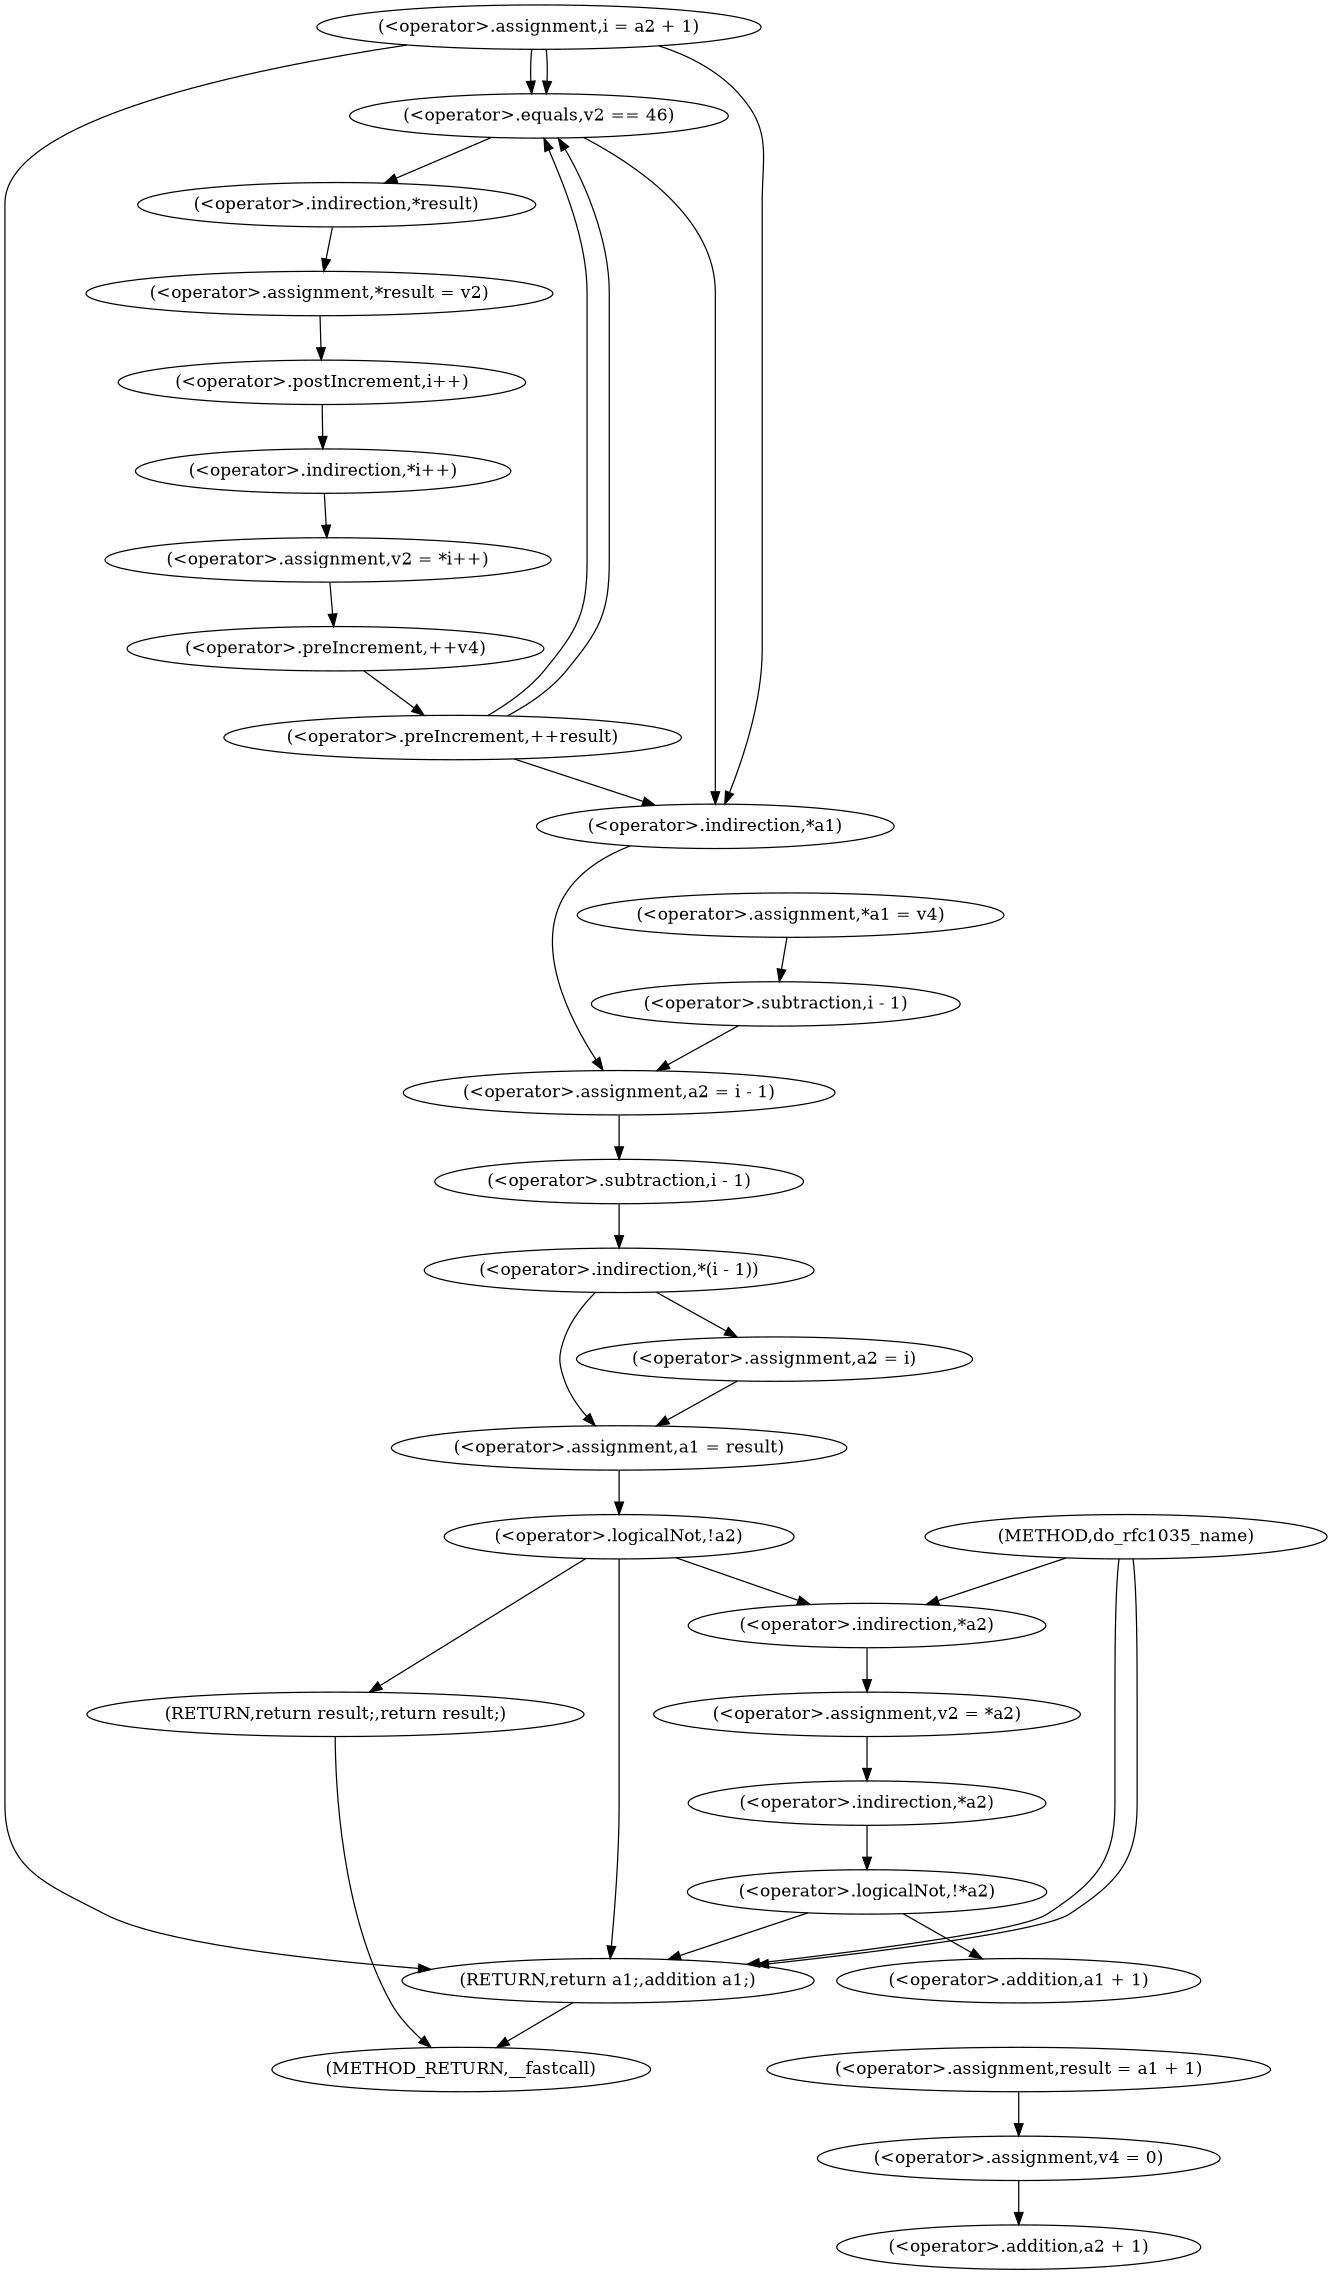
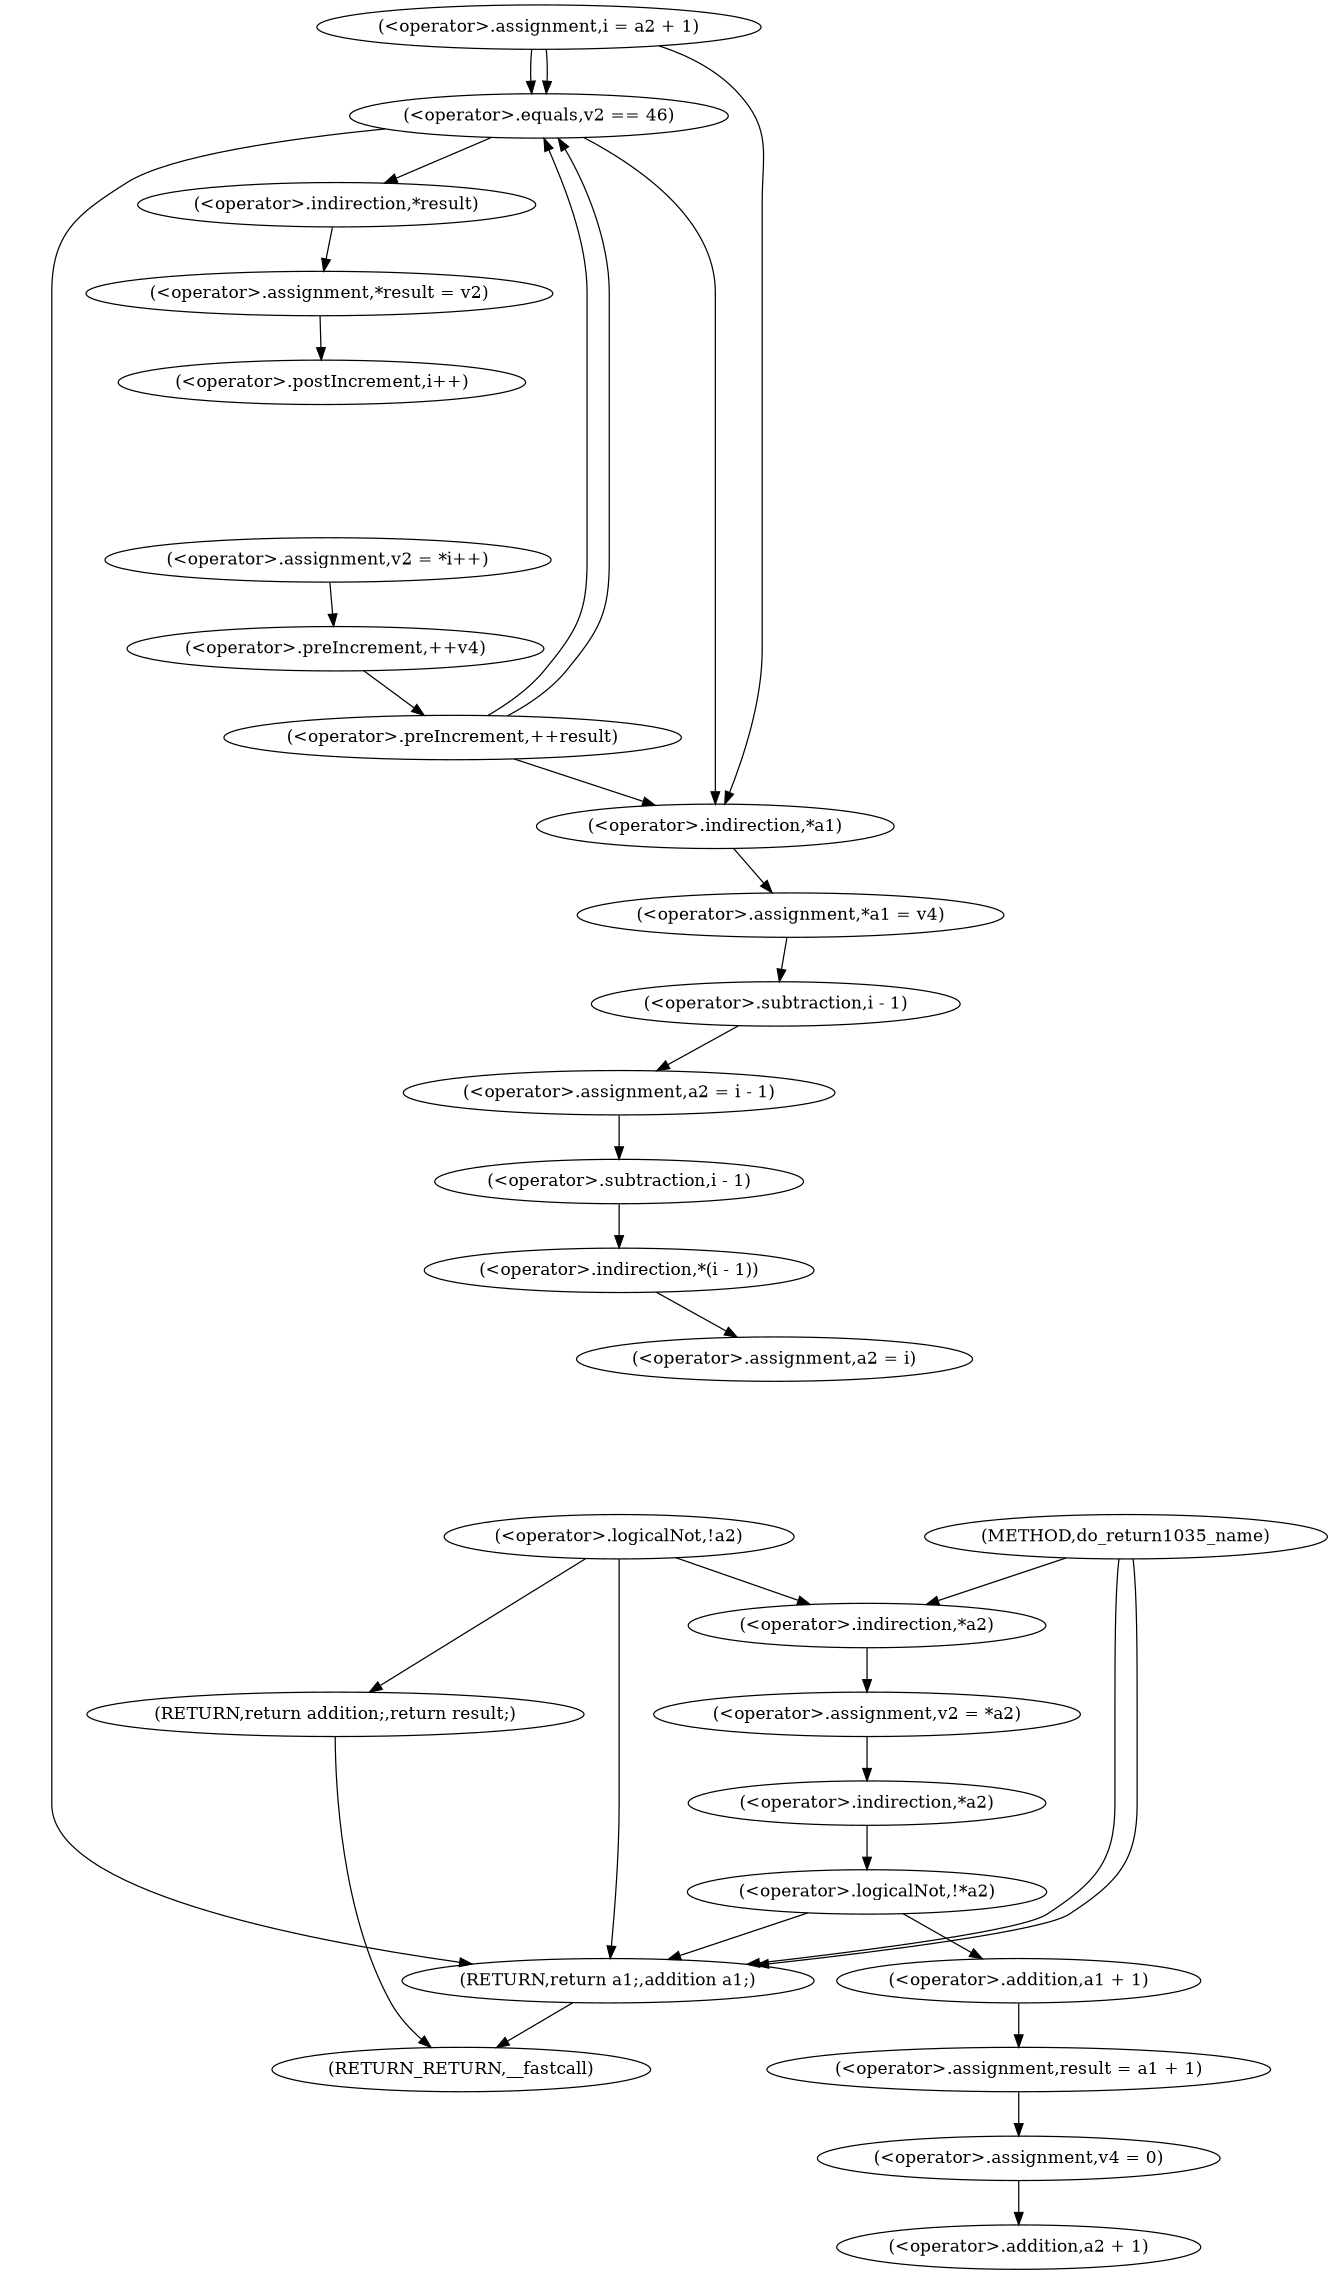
(323, 471) -> none
(553, 940) -> (749, 866)
(5, 1018) -> (52, 1073)
(619, 1448) -> none
(1126, 1537) -> (1126, 1537)
(335, 1714) -> (335, 1714)
none -> (1019, 2019)
(461, 2070) -> (461, 2070)
